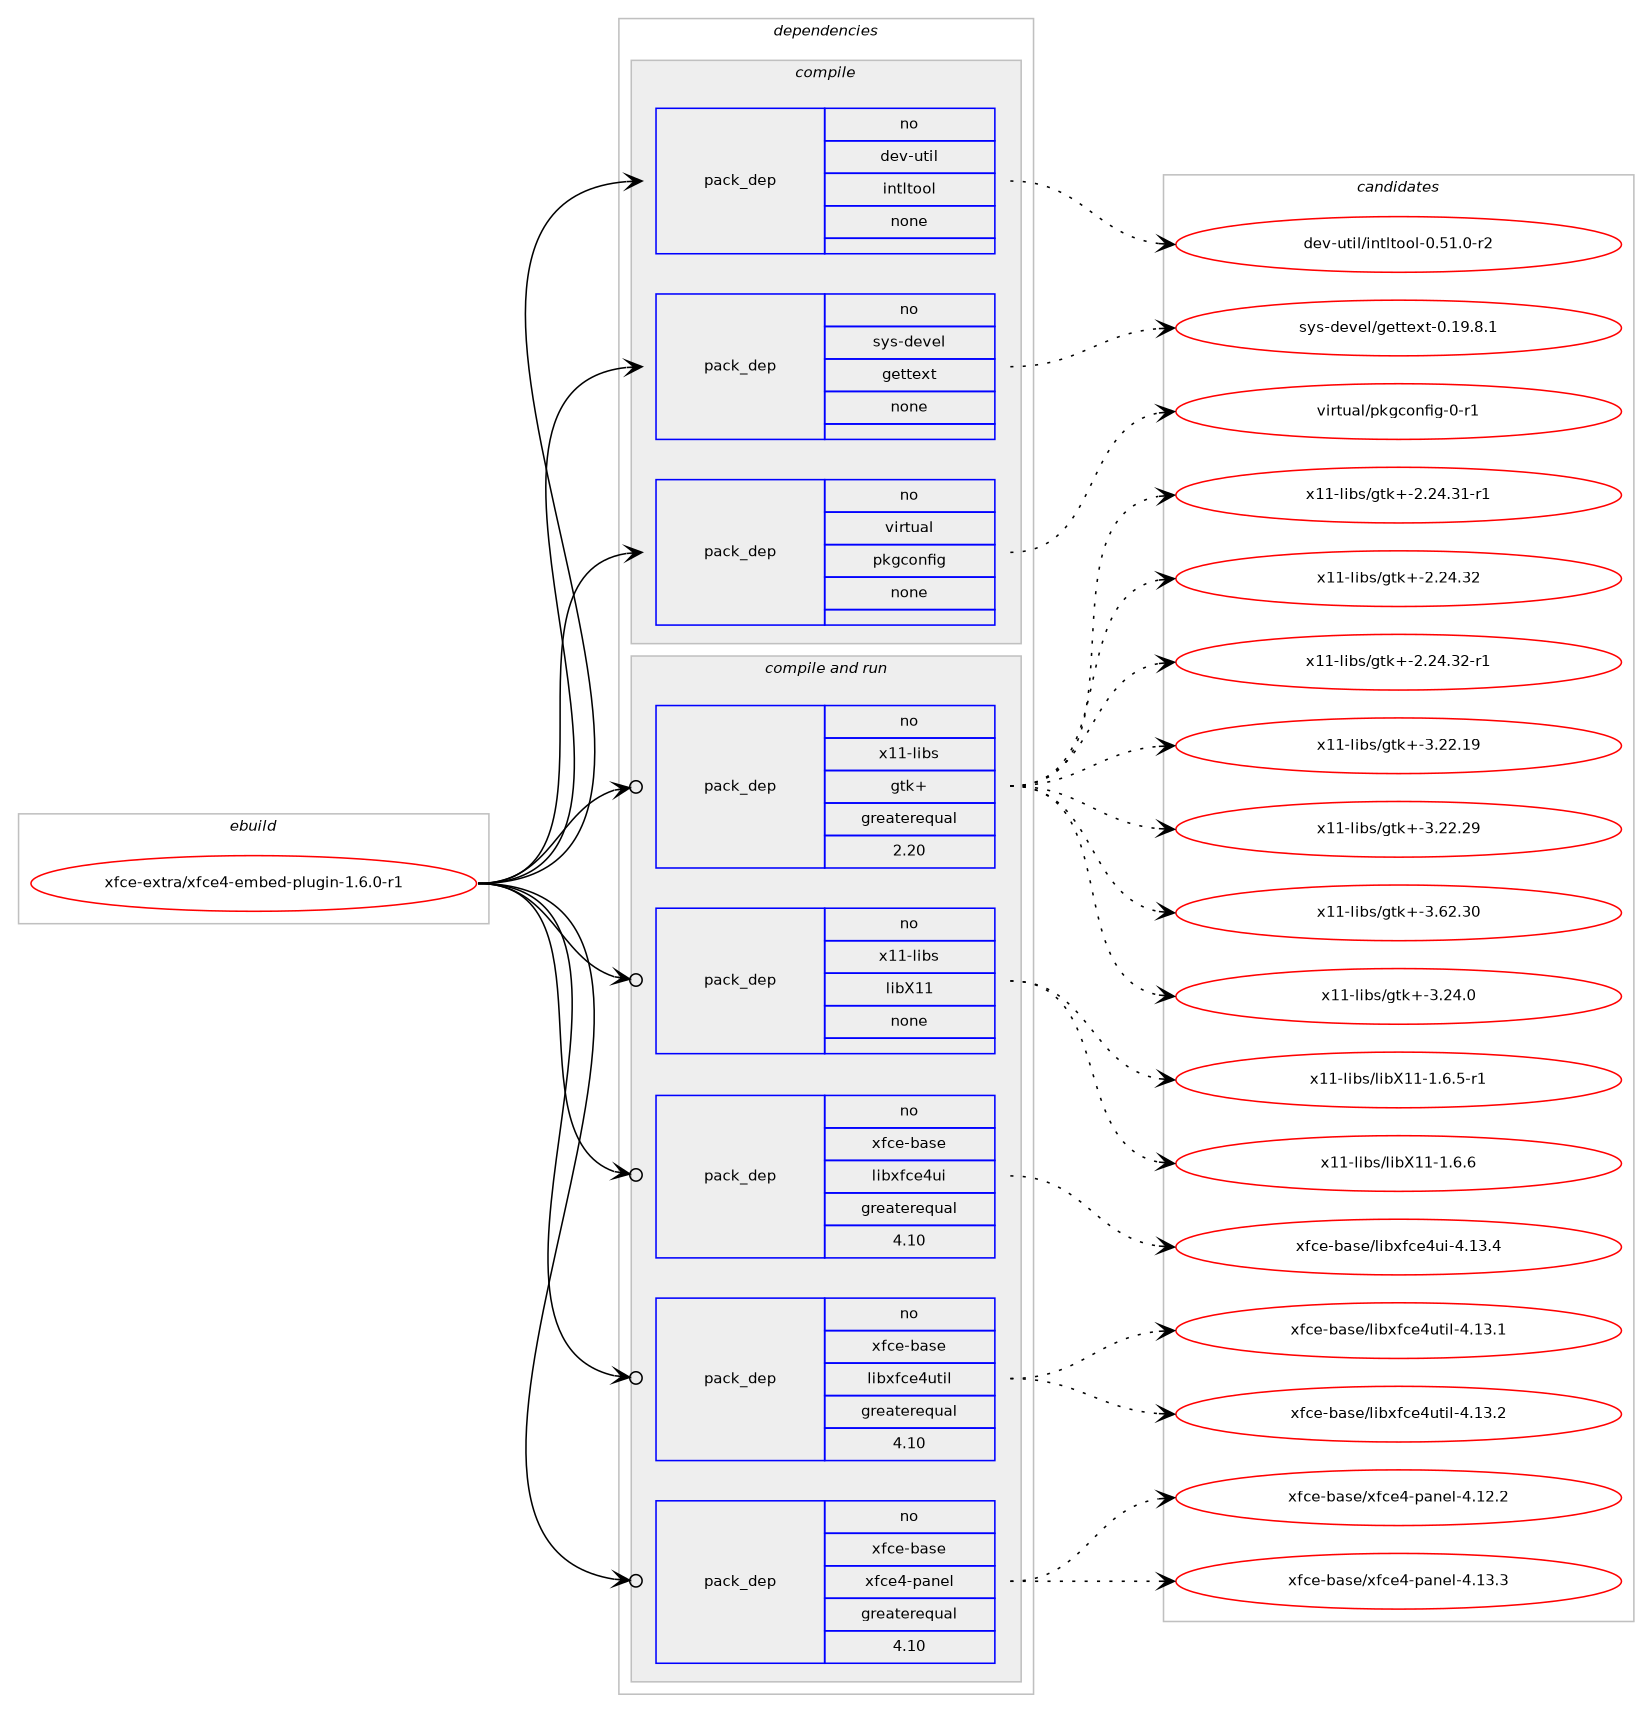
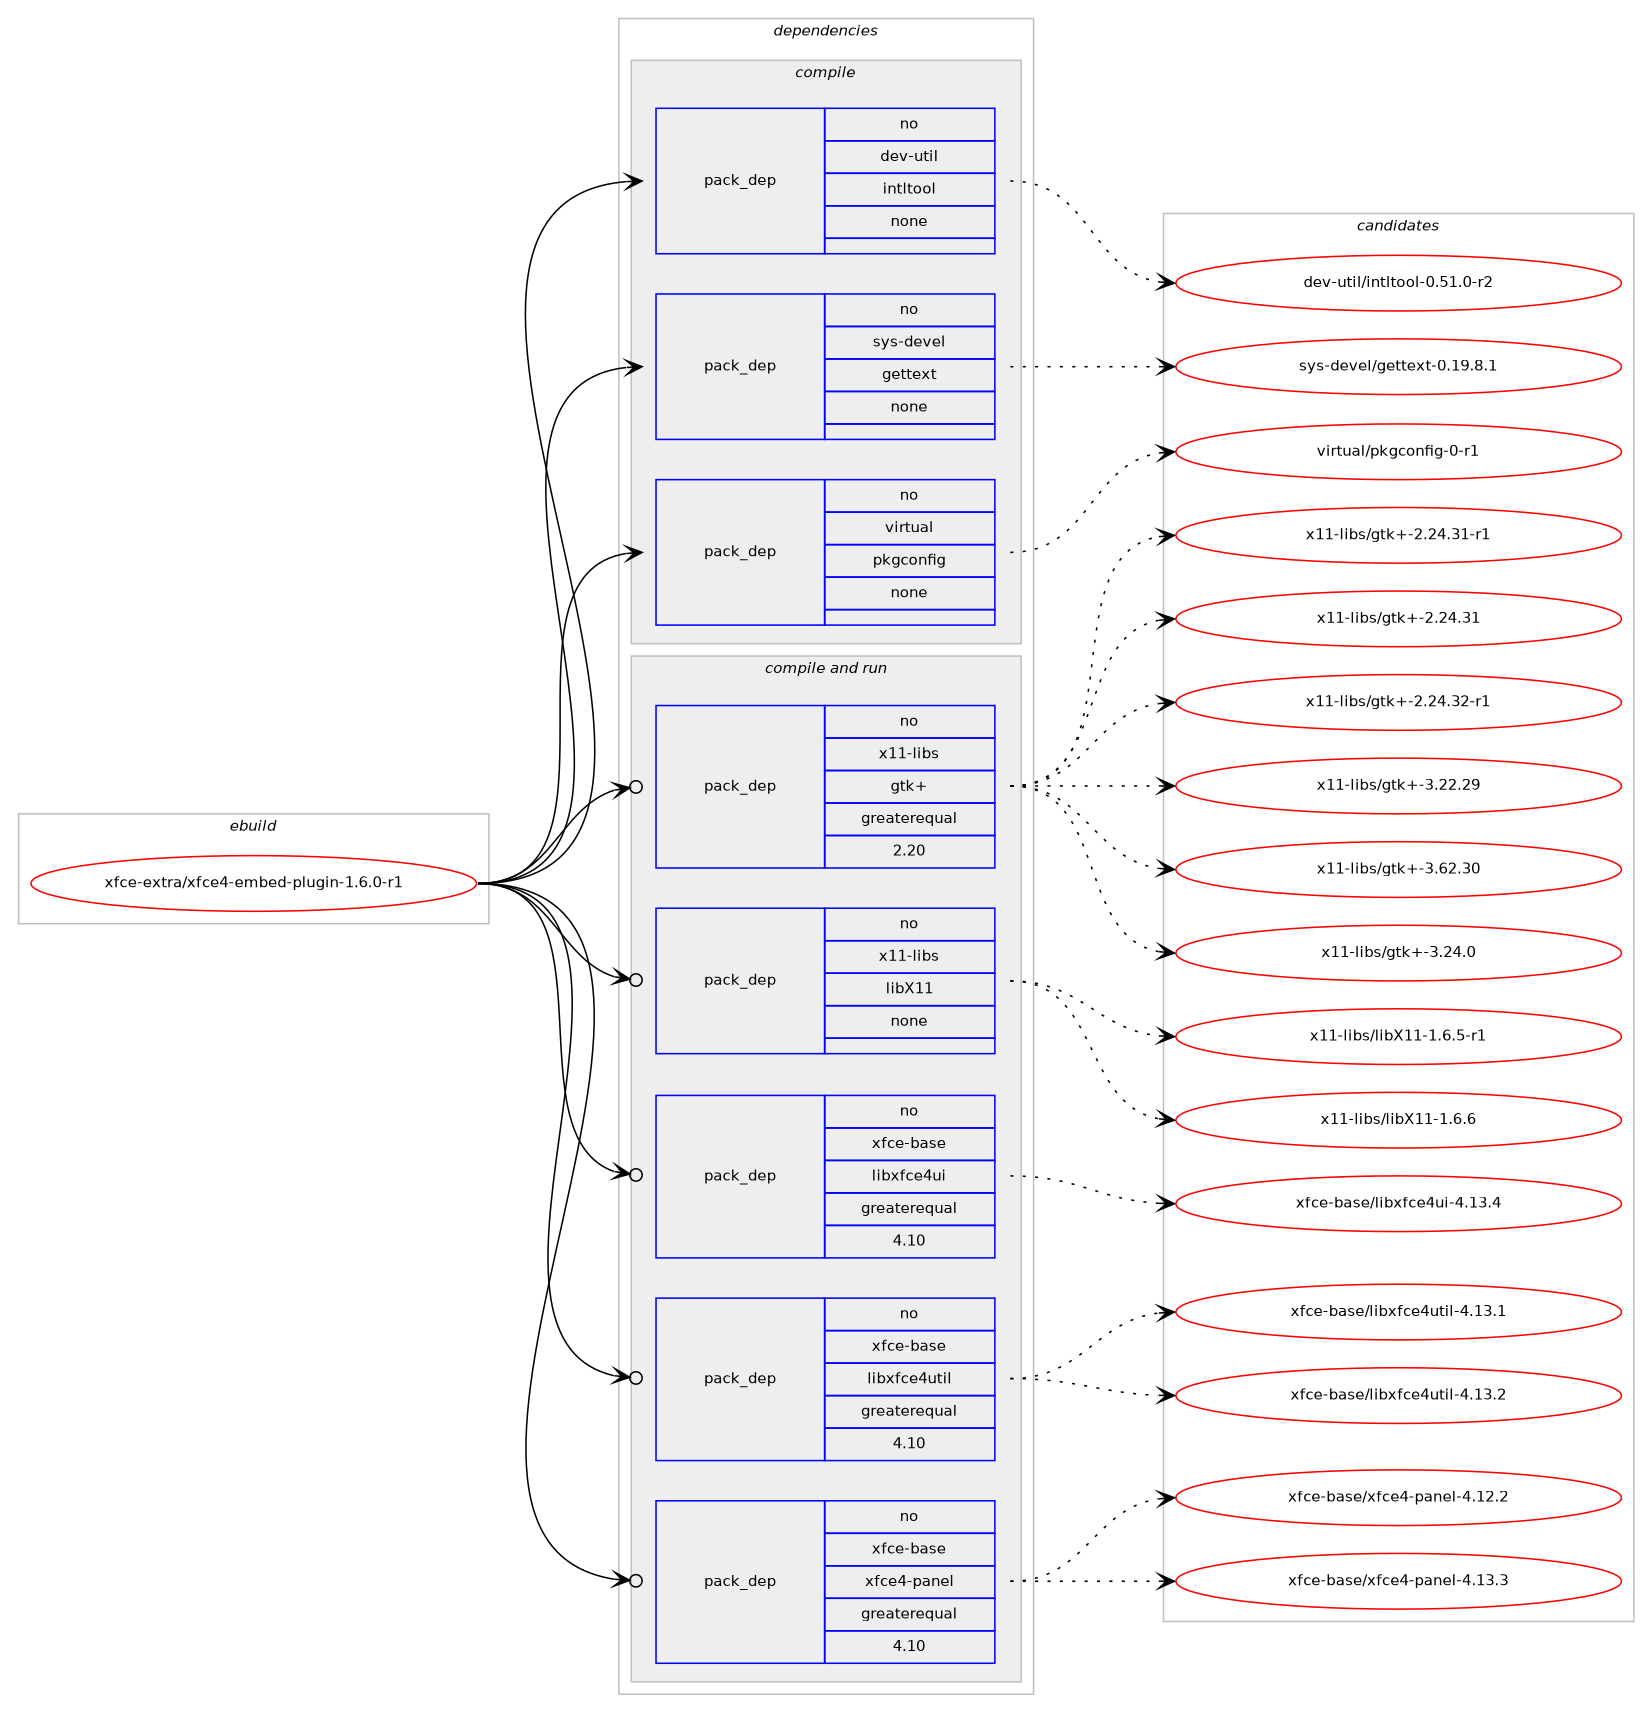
(1399, 579) -> (1399, 619)
(1399, 746) -> none
